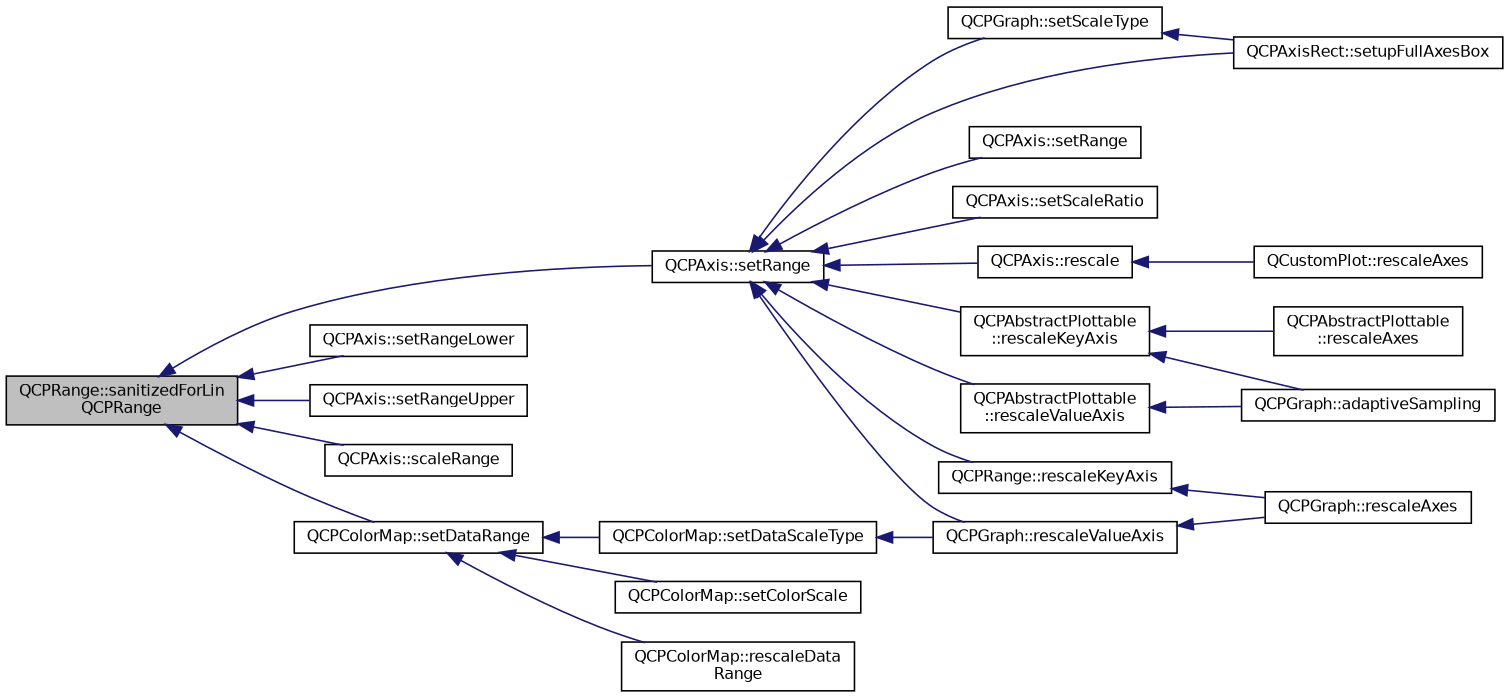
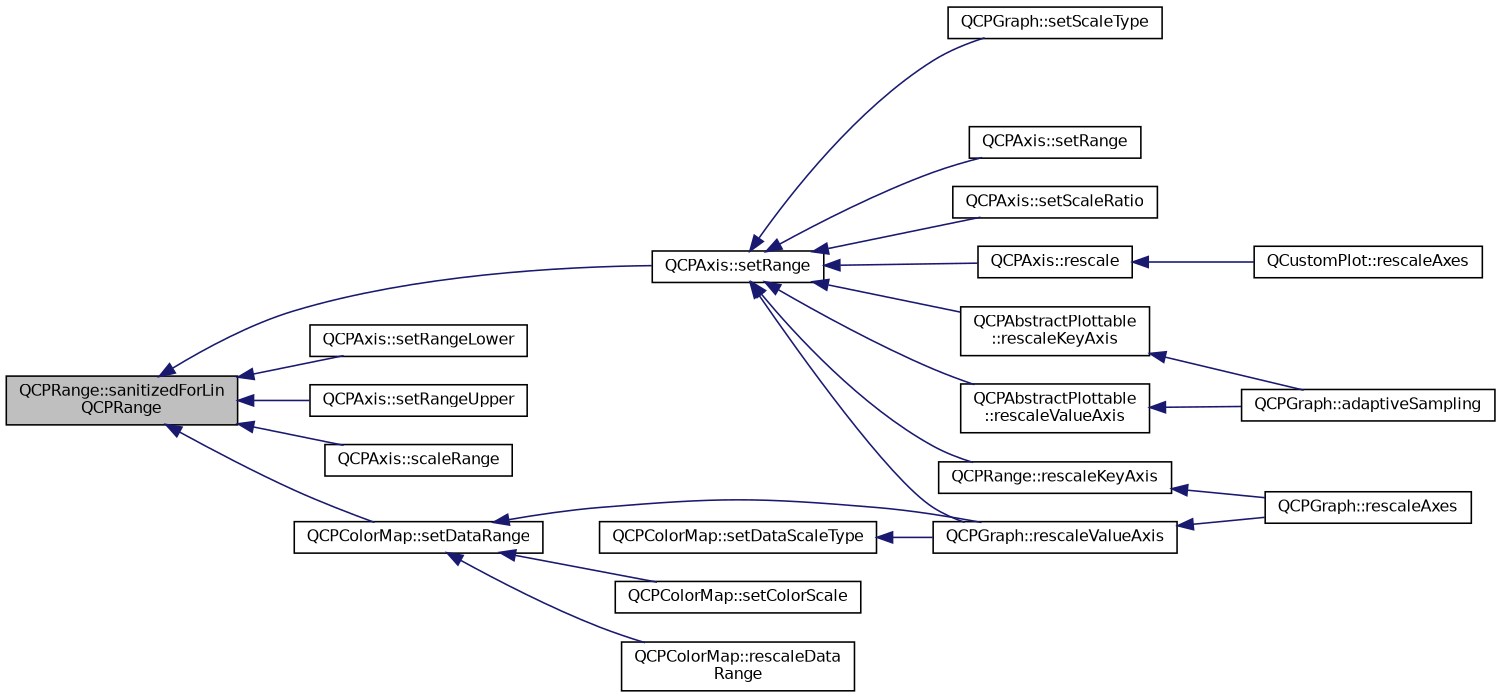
(1368, 53) -> none
(1368, 331) -> none
(579, 537) -> (745, 500)
